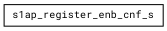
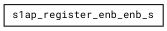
(84, 15) -> (84, 15)
